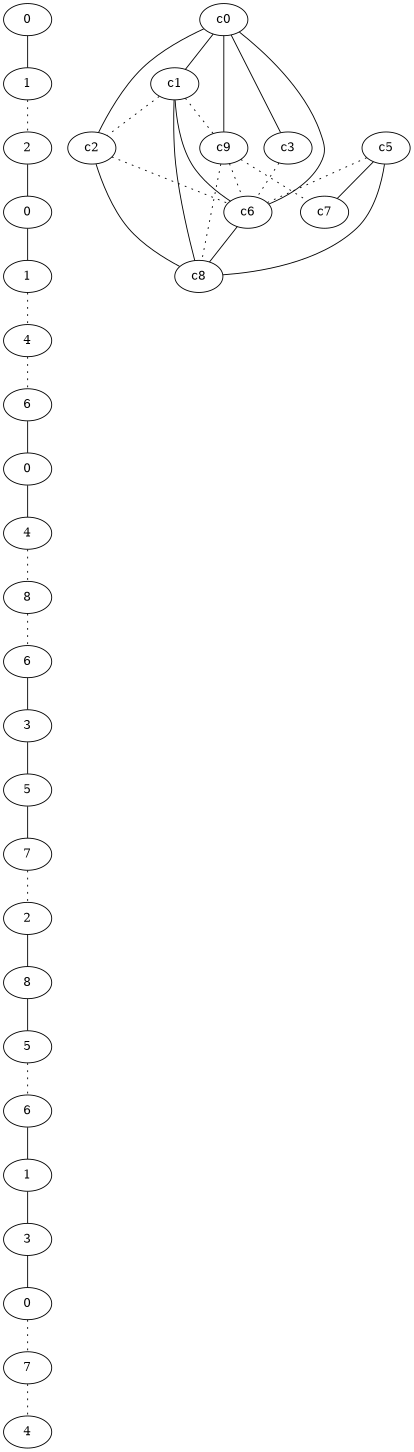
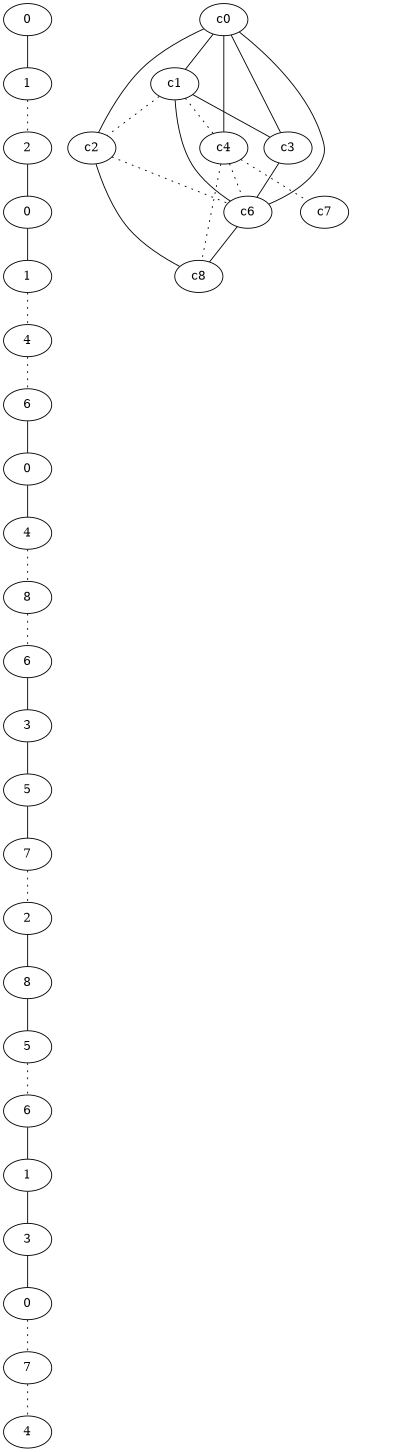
(224, 148) -> (224, 148)
(386, 148) -> none
(177, 177) -> (231, 116)
(267, 182) -> (267, 182)
